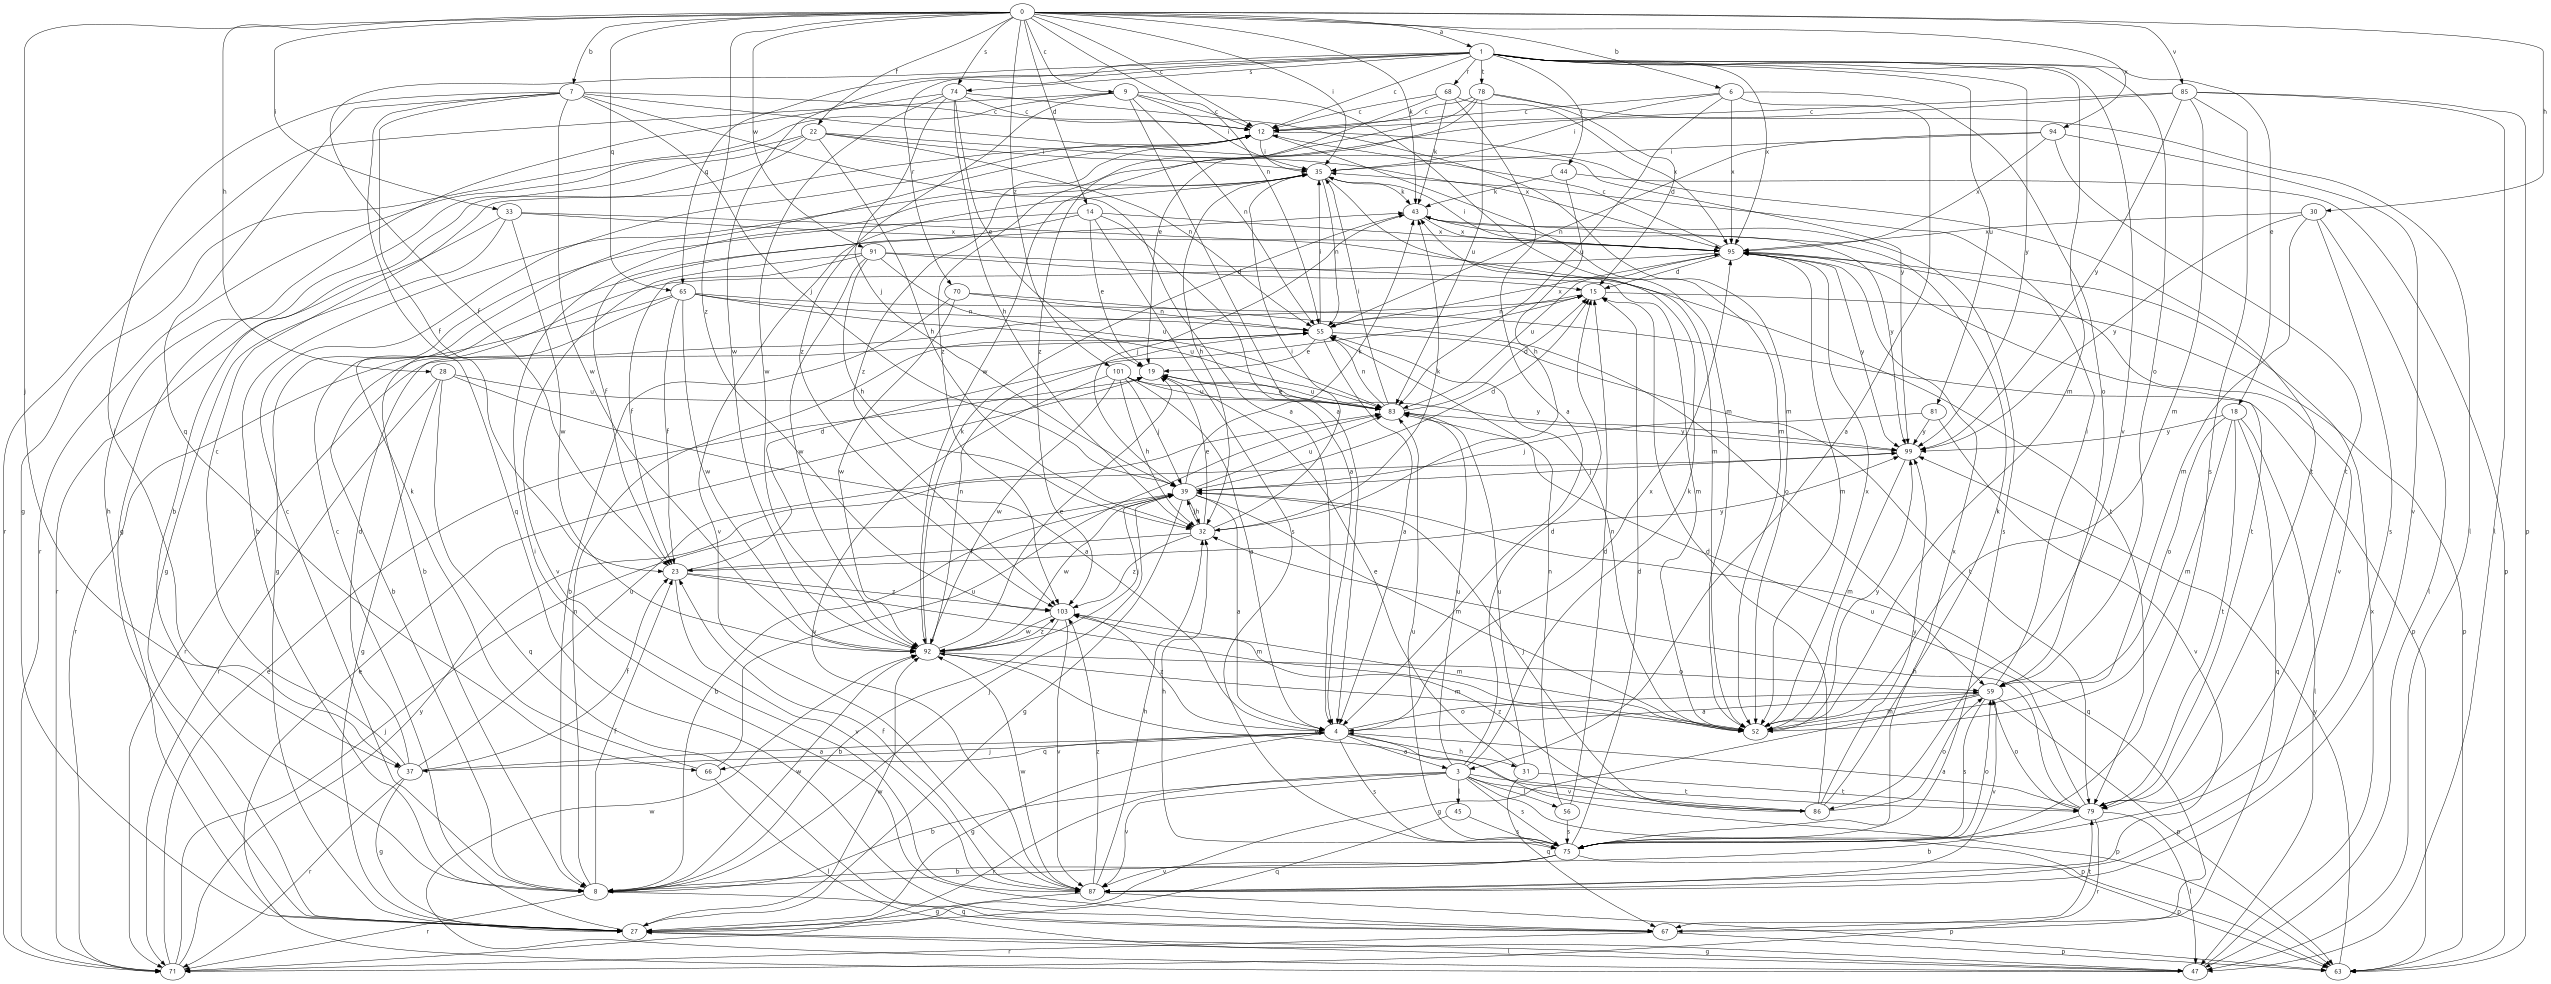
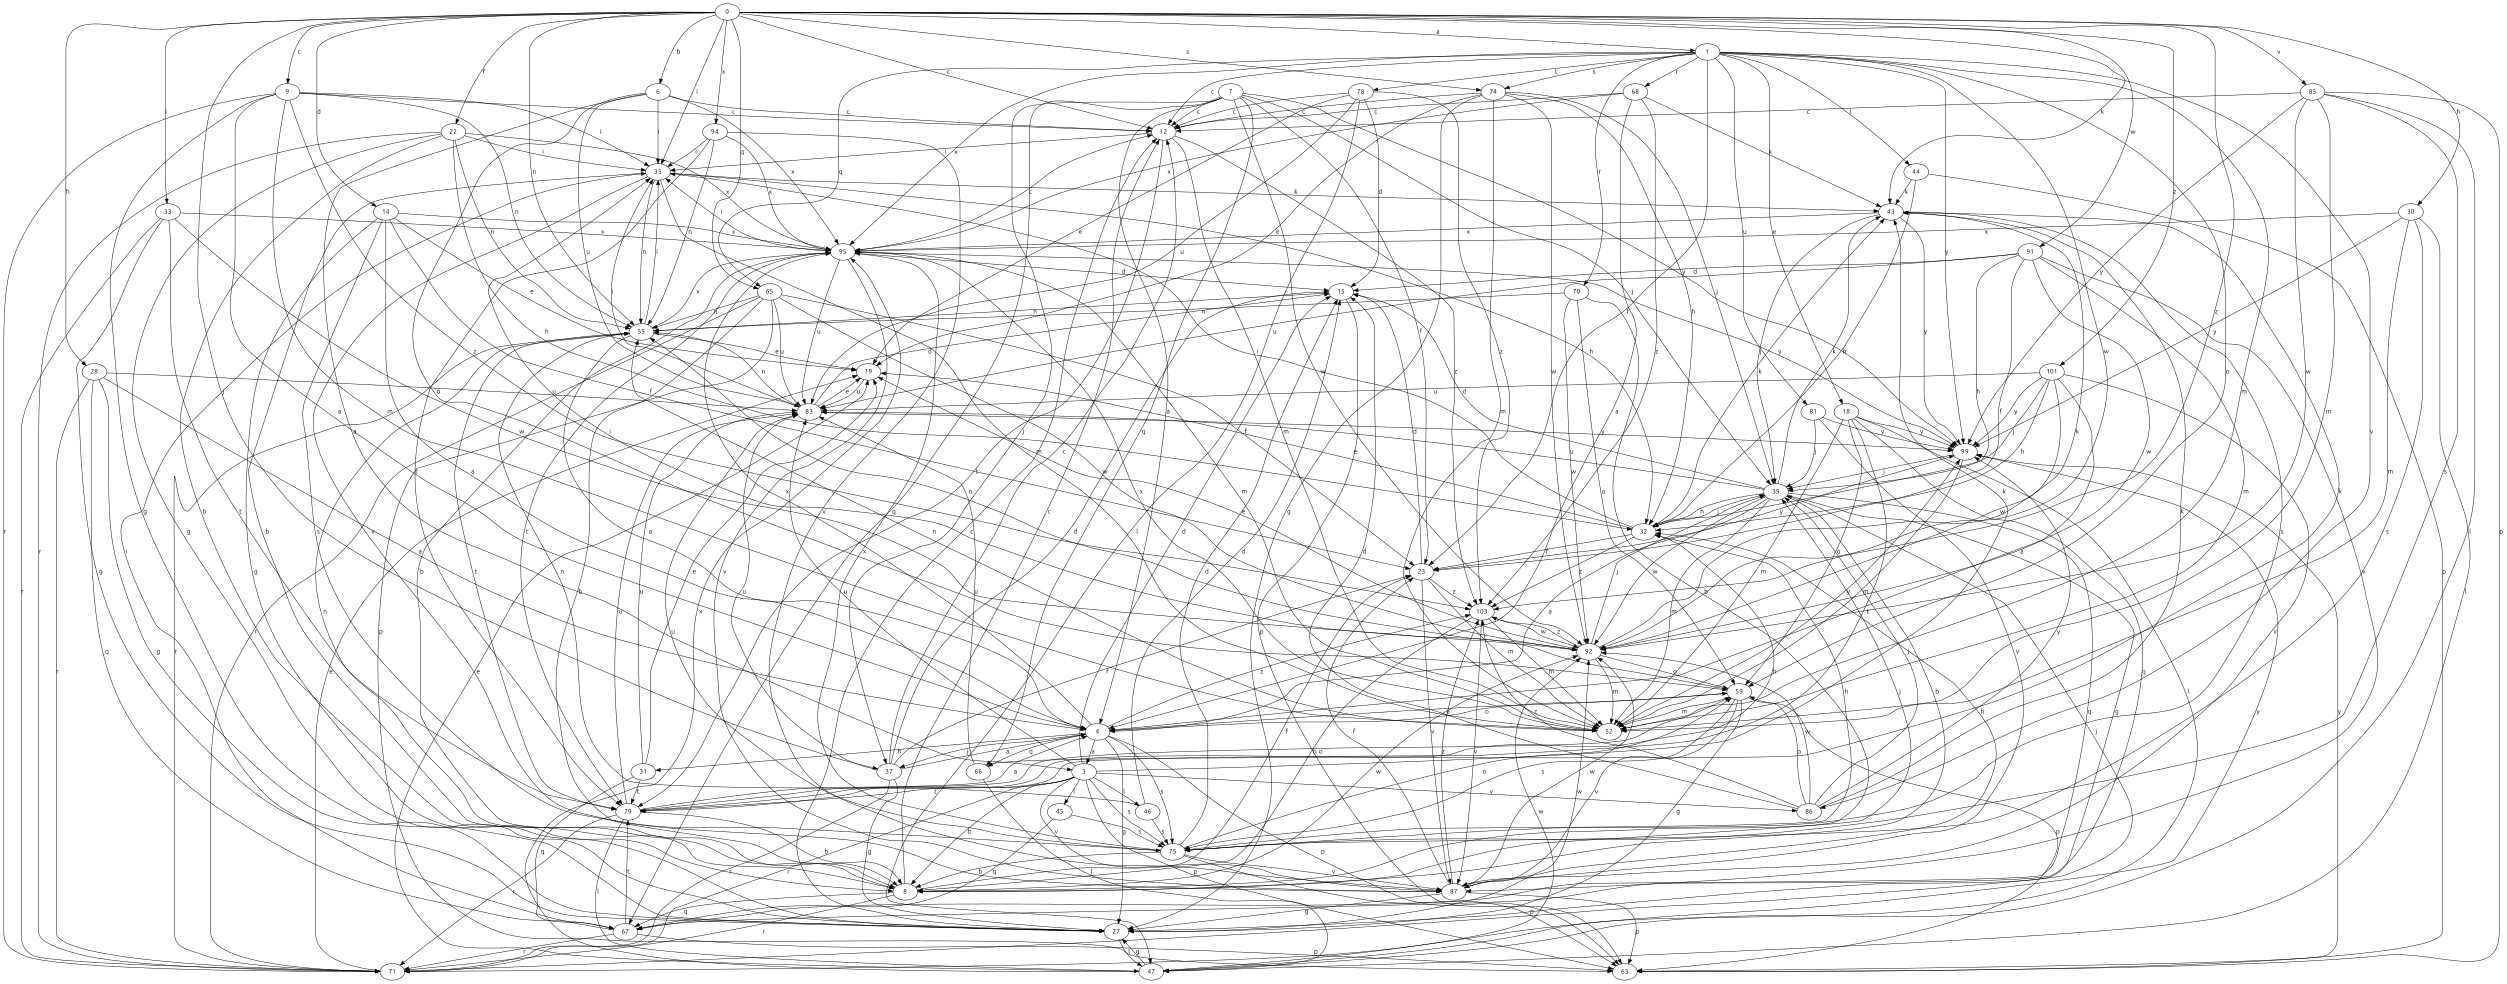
(707, 19) -> none
(109, 512) -> (1289, 512)
(1567, 812) -> (1148, 812)
(1055, 910) -> (925, 901)
